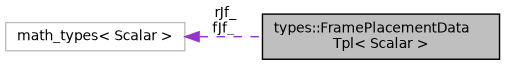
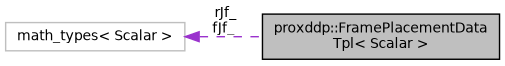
(381, 37) -> (381, 37)
